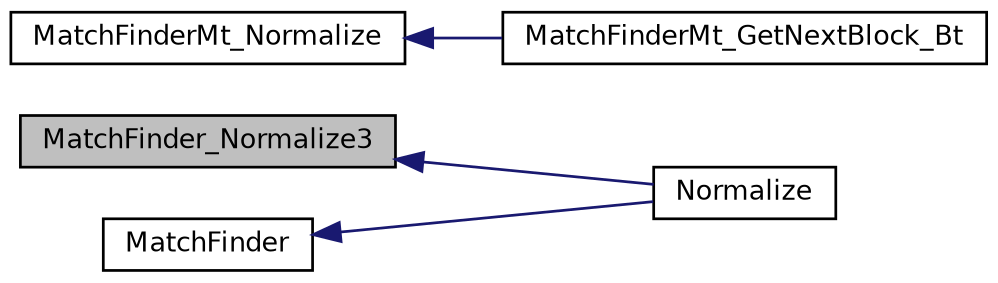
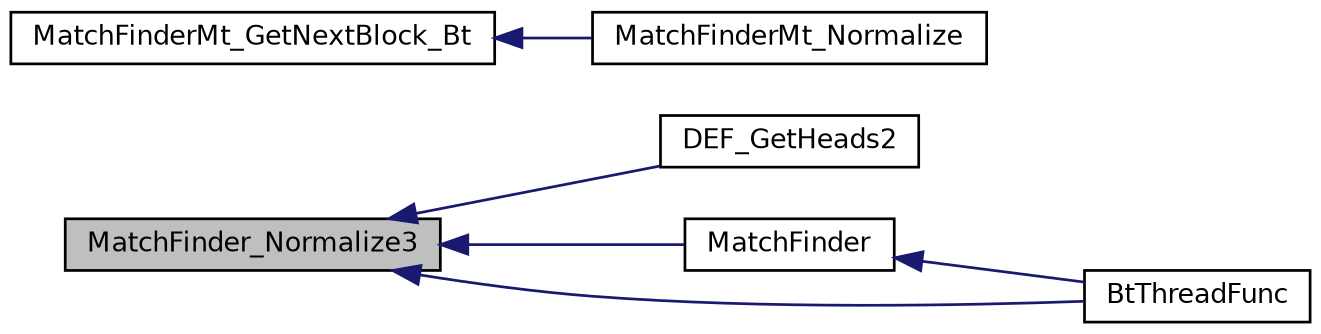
(468, 38) -> (557, 38)
none -> (790, 141)
(745, 193) -> (1197, 296)
none -> (576, 245)
